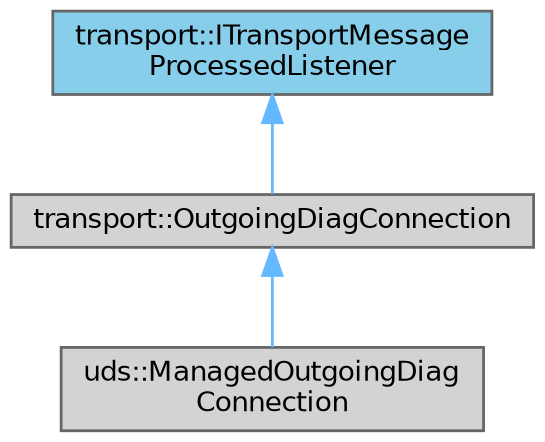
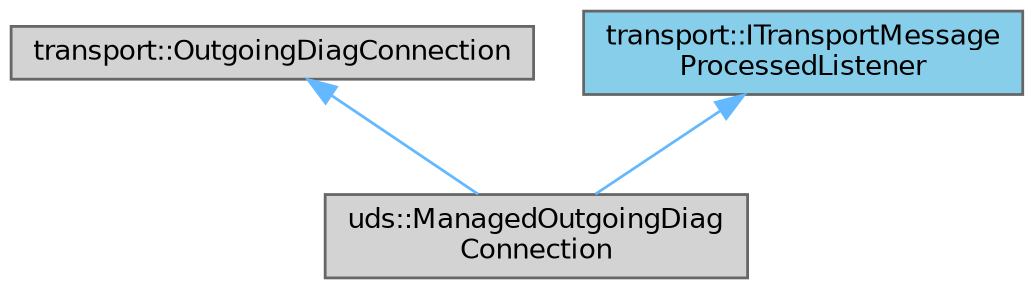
(272, 158) -> (658, 153)
